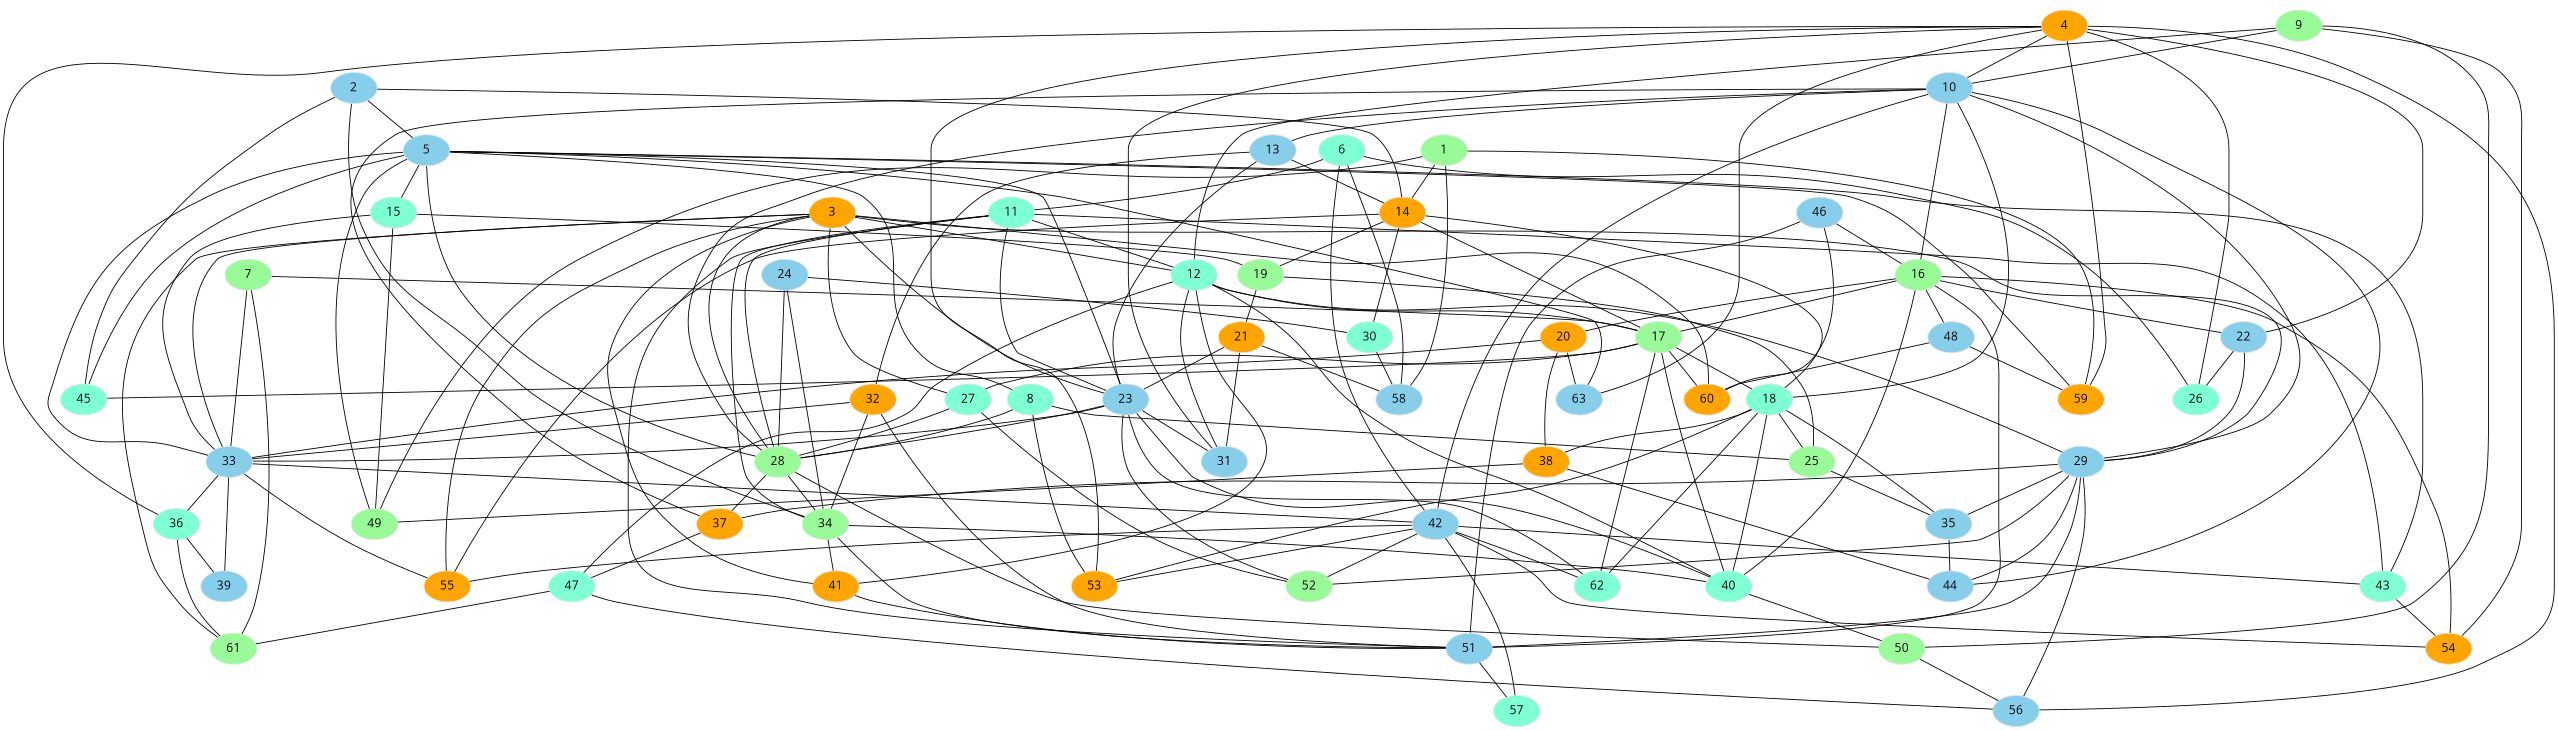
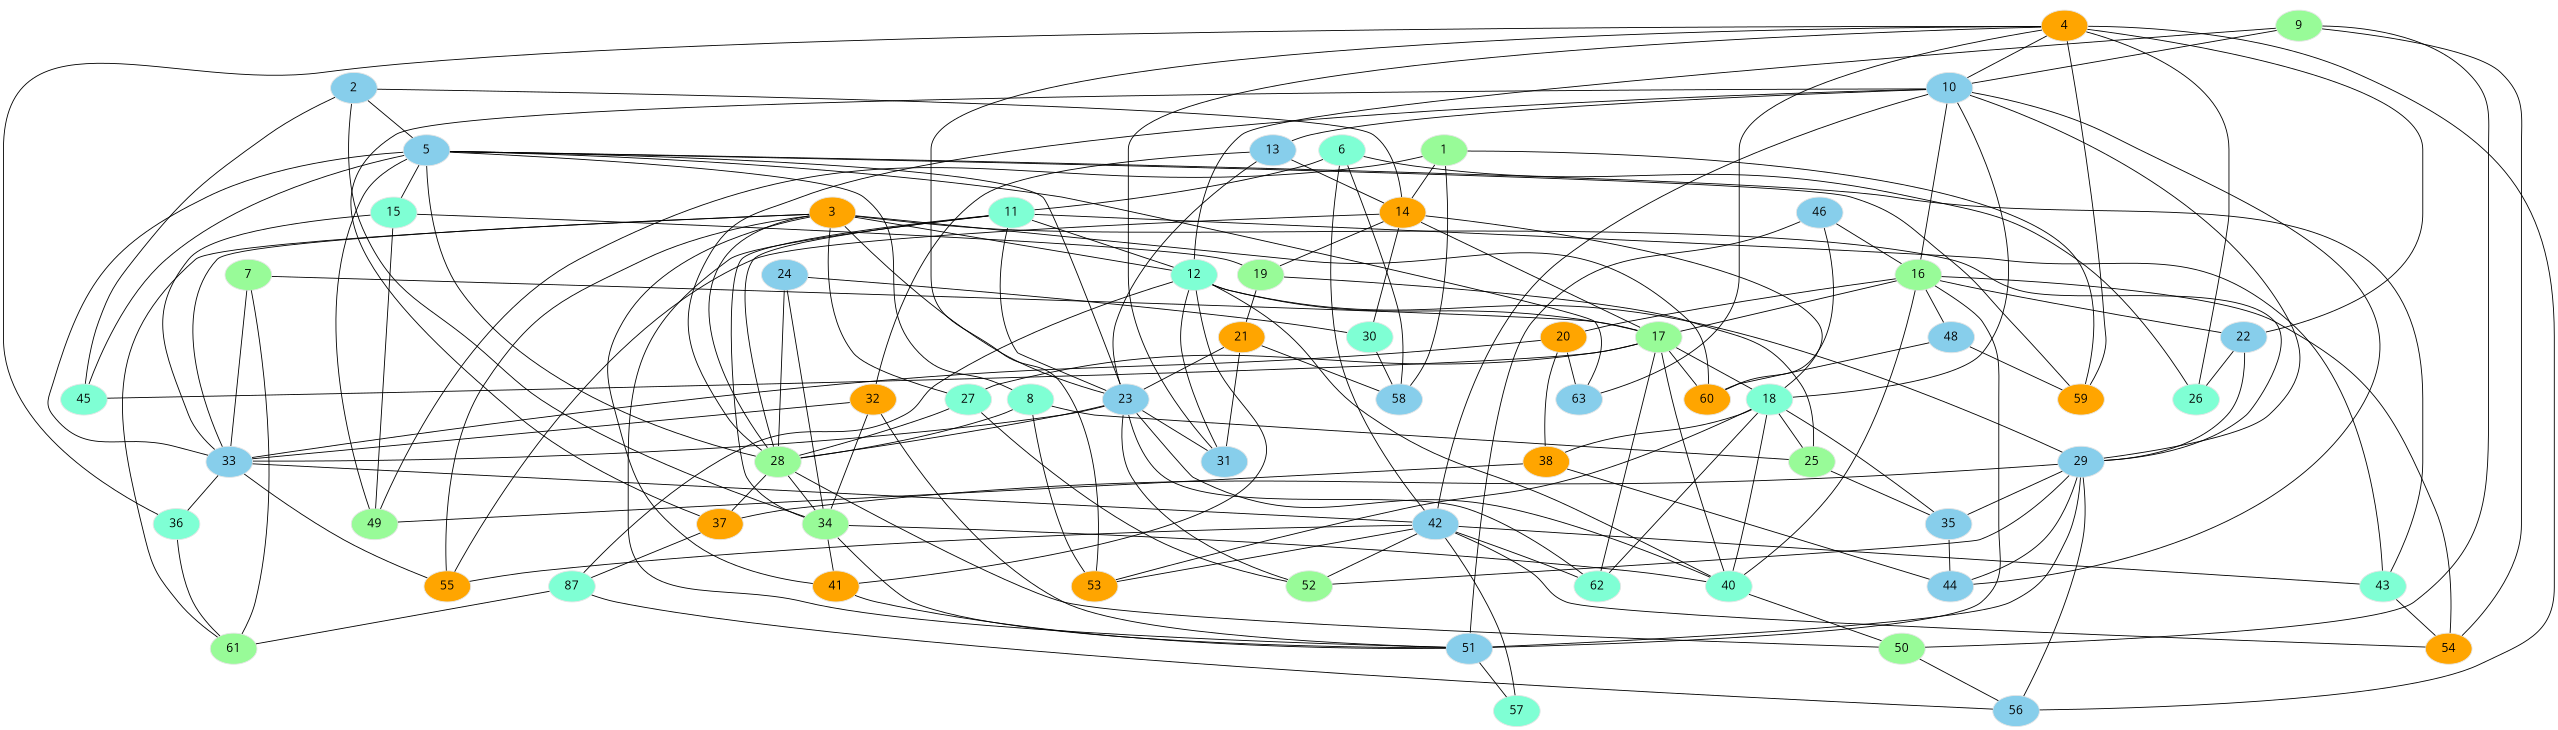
(224, 586) -> none
(572, 586) -> (572, 586)
